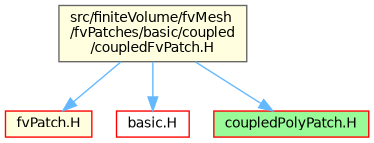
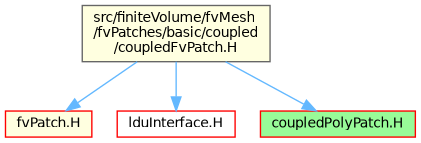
(153, 124) -> (176, 124)
